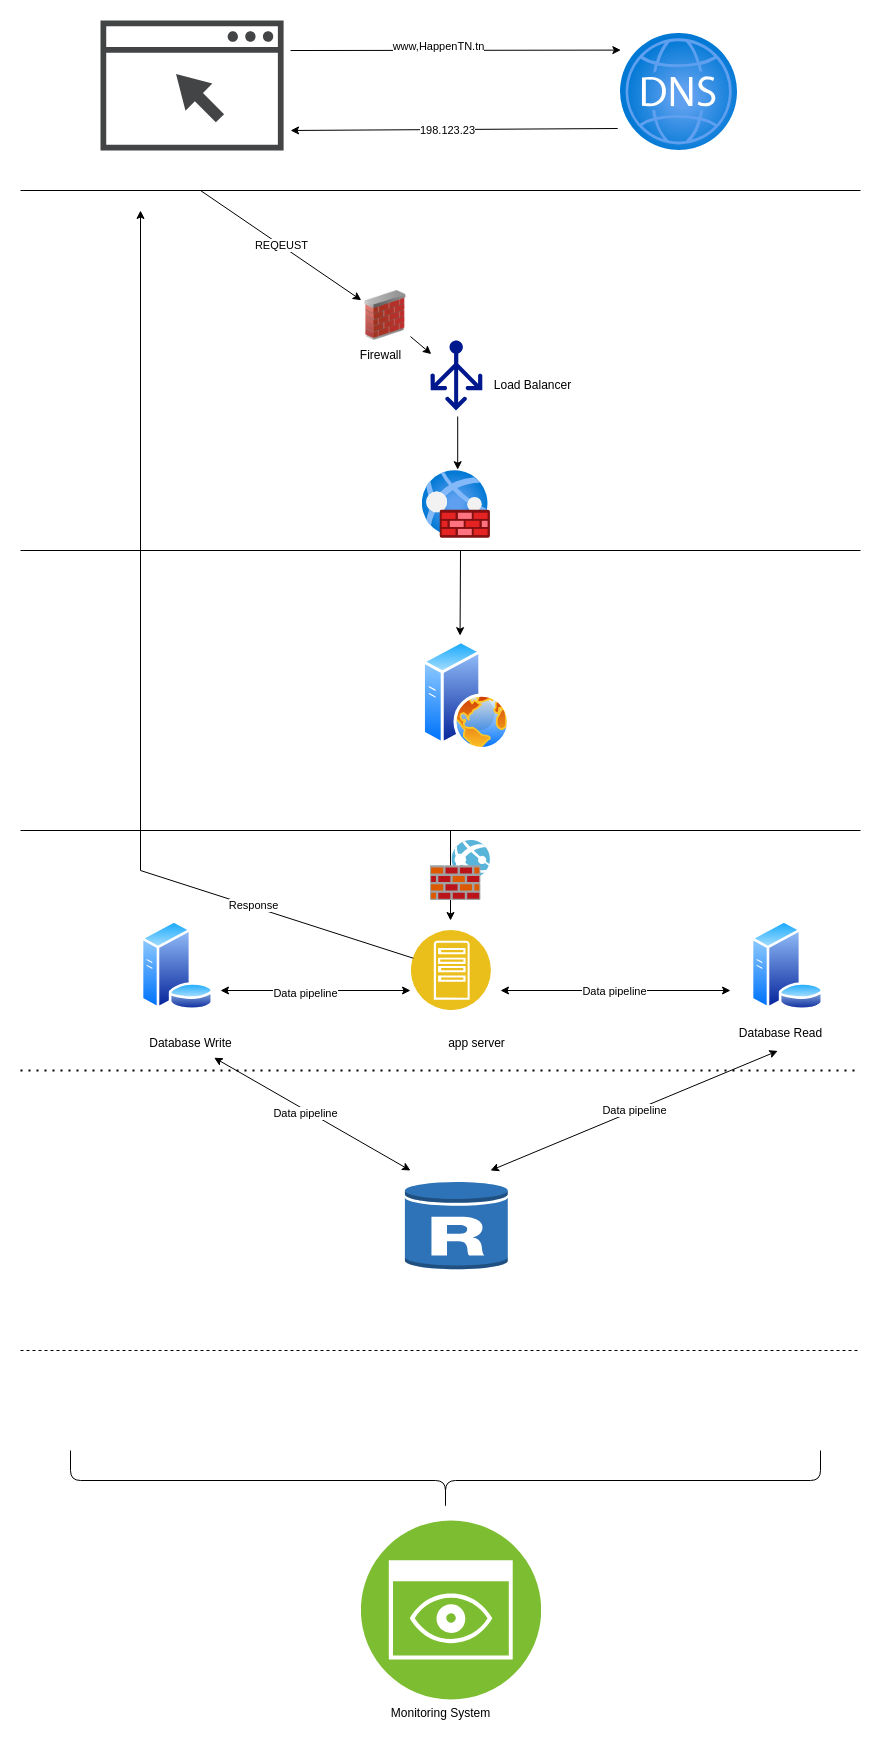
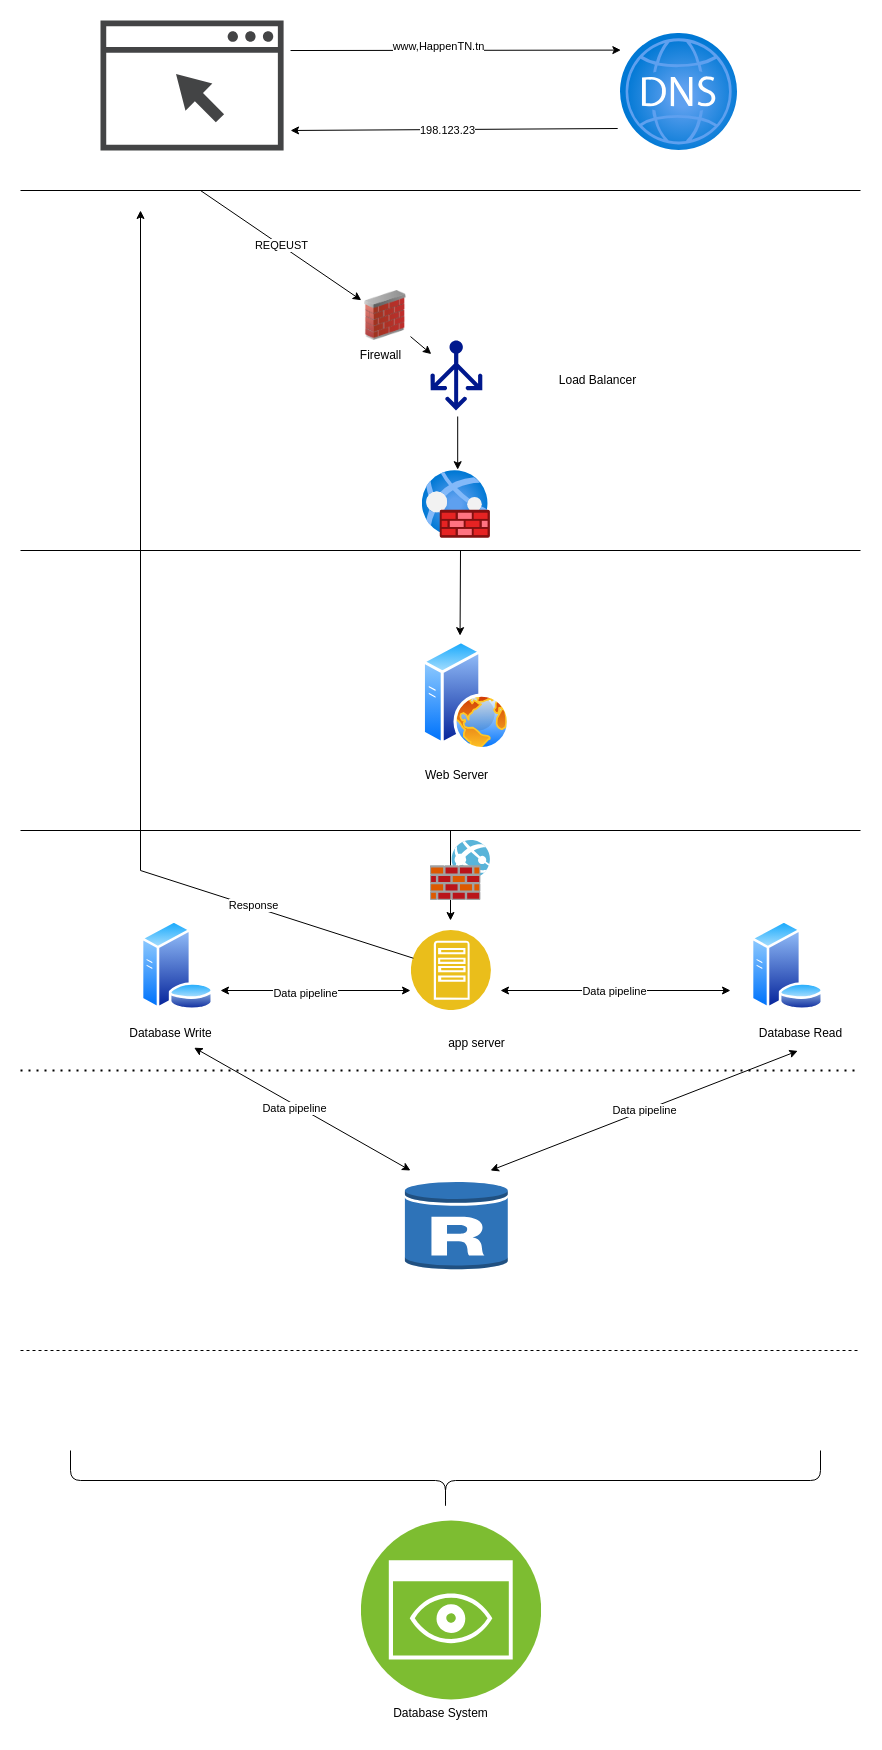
(532, 386) -> (597, 381)
none -> (456, 776)
(781, 1034) -> (801, 1034)
(191, 1044) -> (171, 1034)
(441, 1714) -> (441, 1714)
